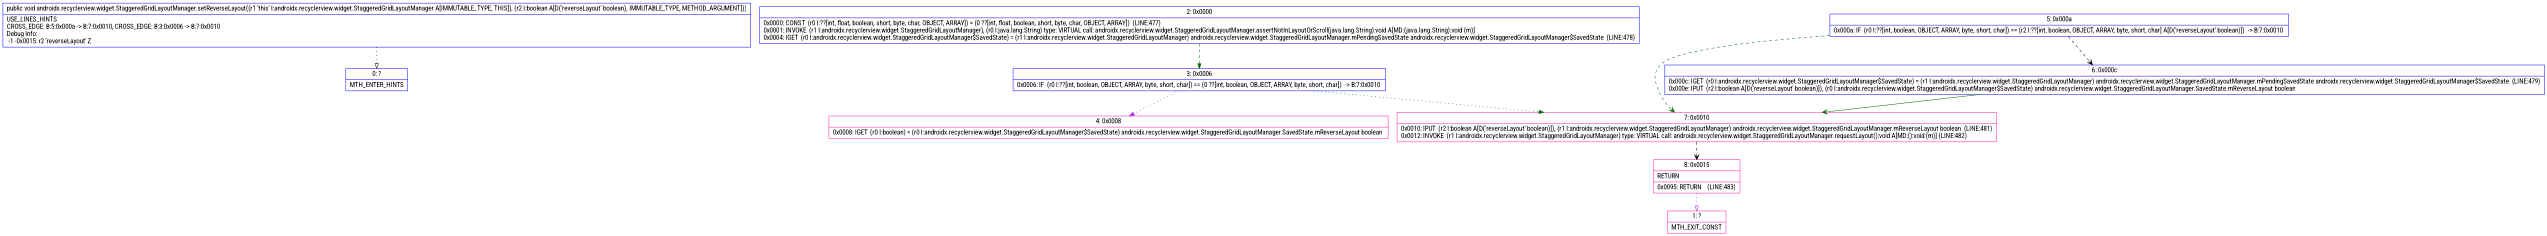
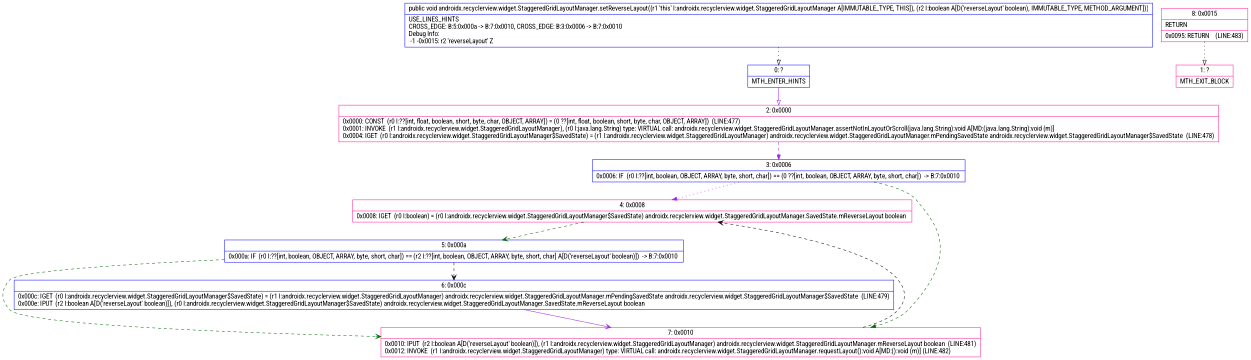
(1199, 25) -> (779, 123)
(1199, 54) -> (779, 148)
none -> (779, 94)
(1426, 101) -> (940, 251)
(1903, 103) -> (565, 318)
(1697, 148) -> (849, 252)
(1697, 200) -> (1205, 51)
(1697, 227) -> (1205, 81)
none -> (546, 231)
